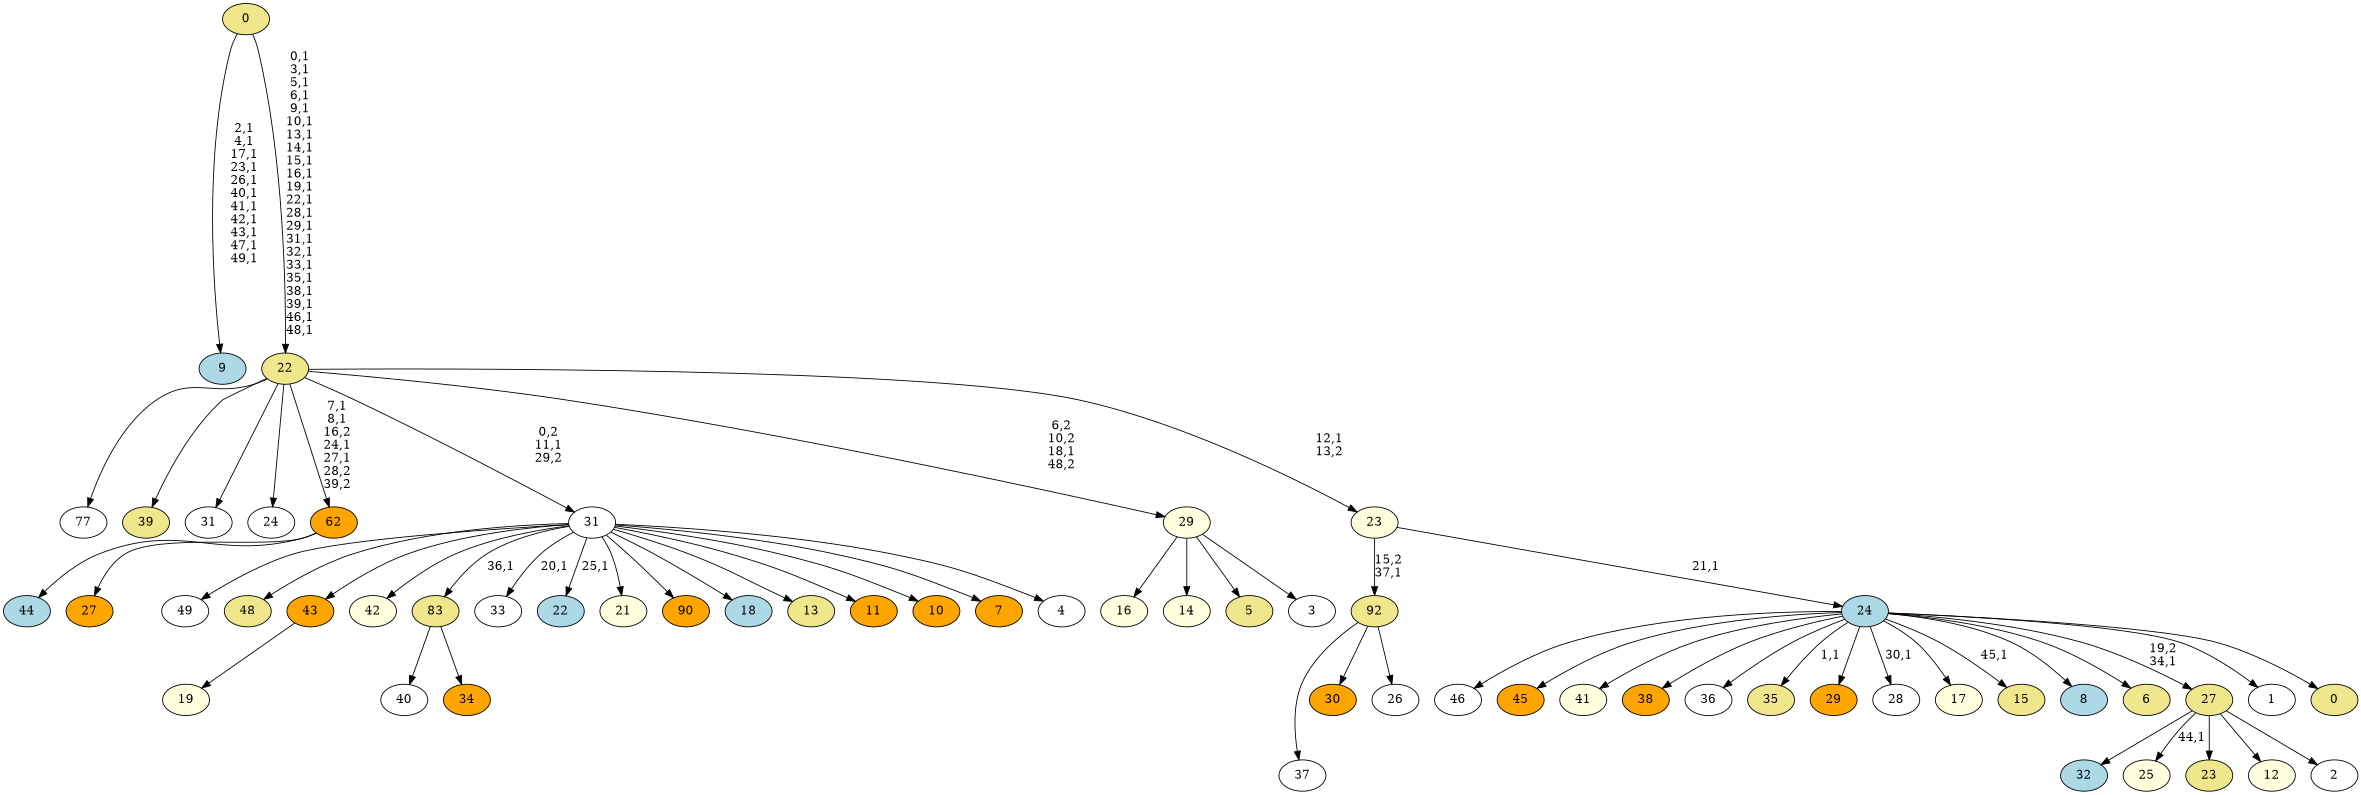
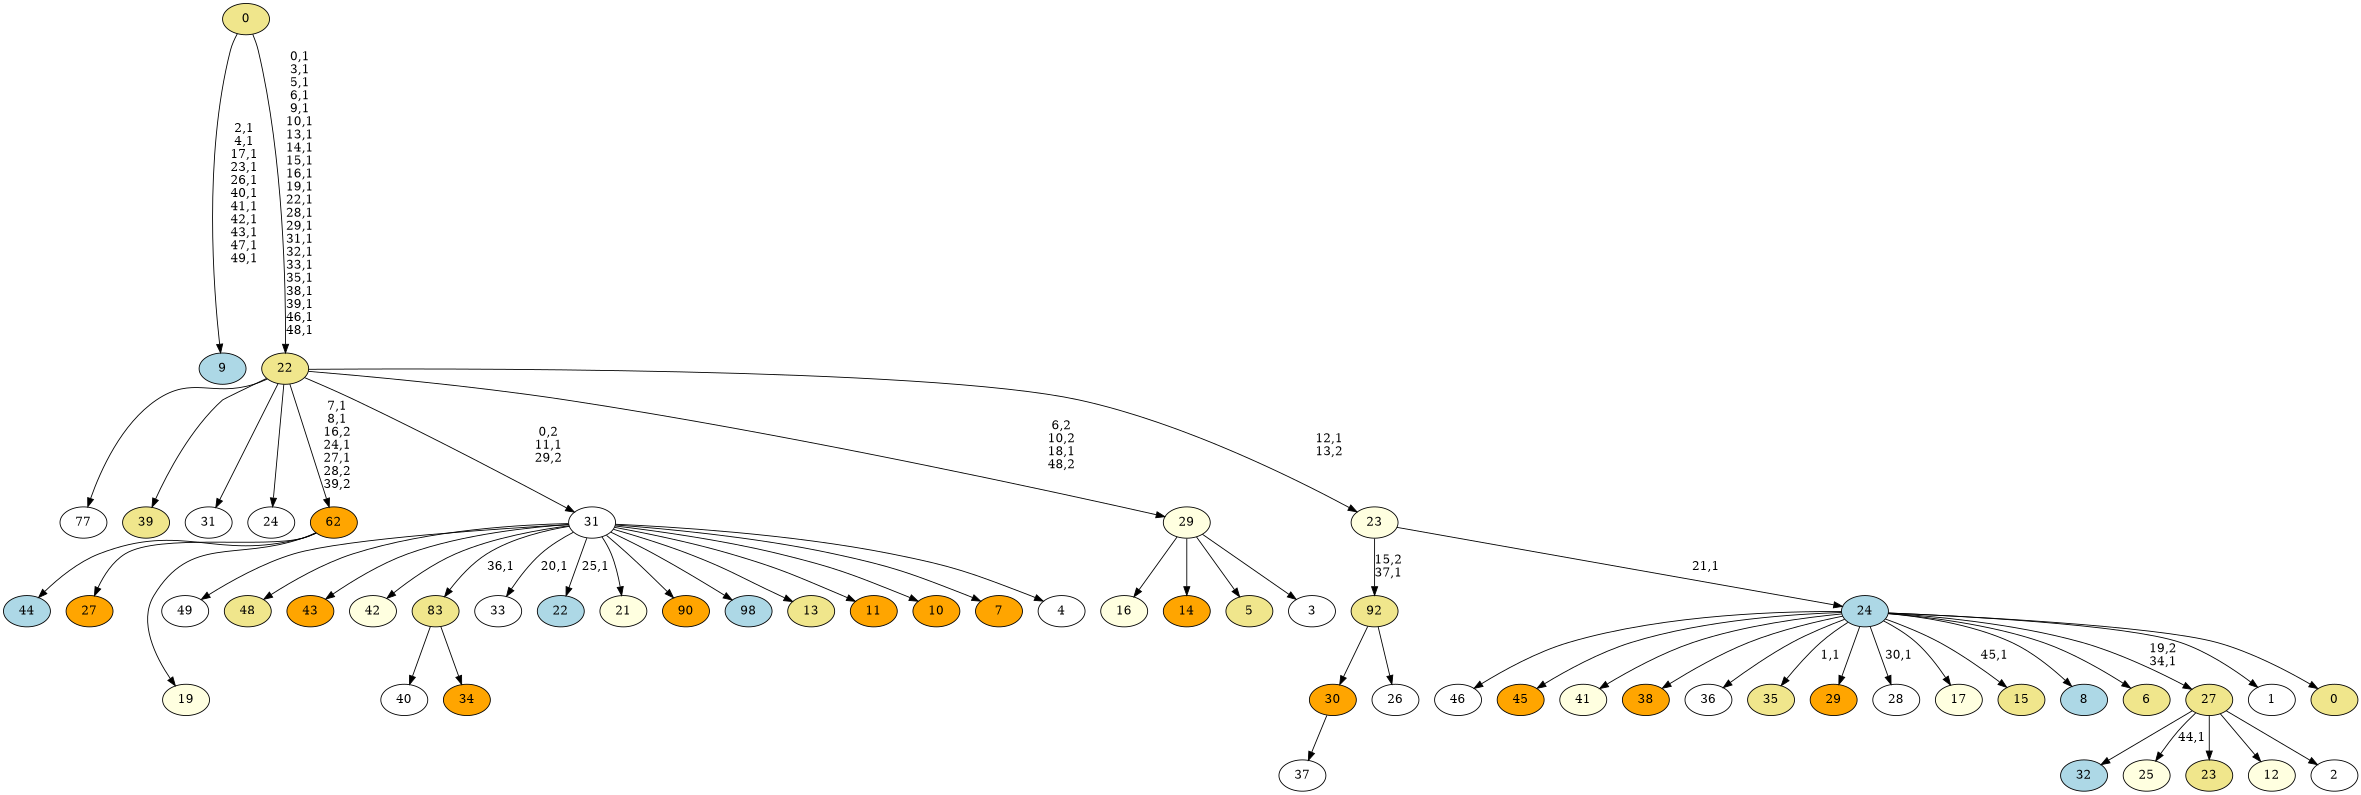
(749, 611) -> (749, 611)
(1187, 611) -> (1187, 611)
(252, 653) -> (185, 563)
(1305, 677) -> (1319, 734)
